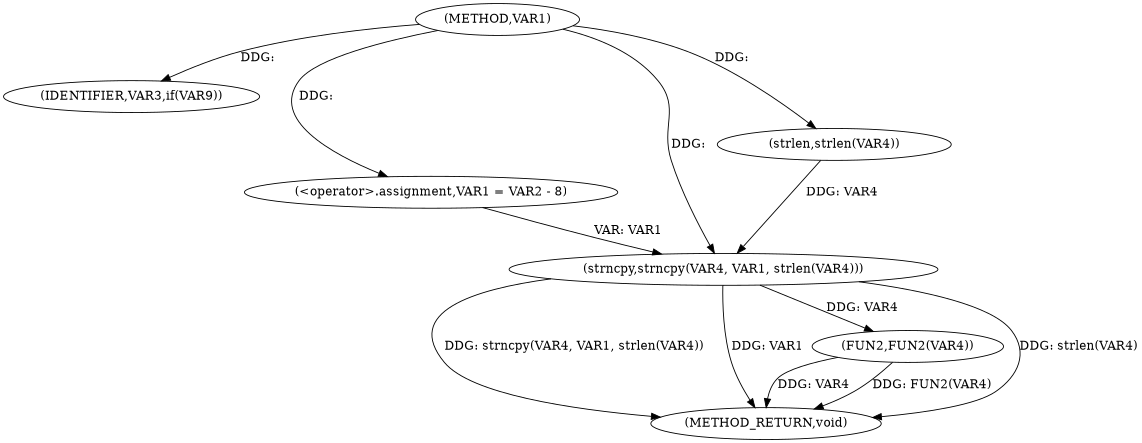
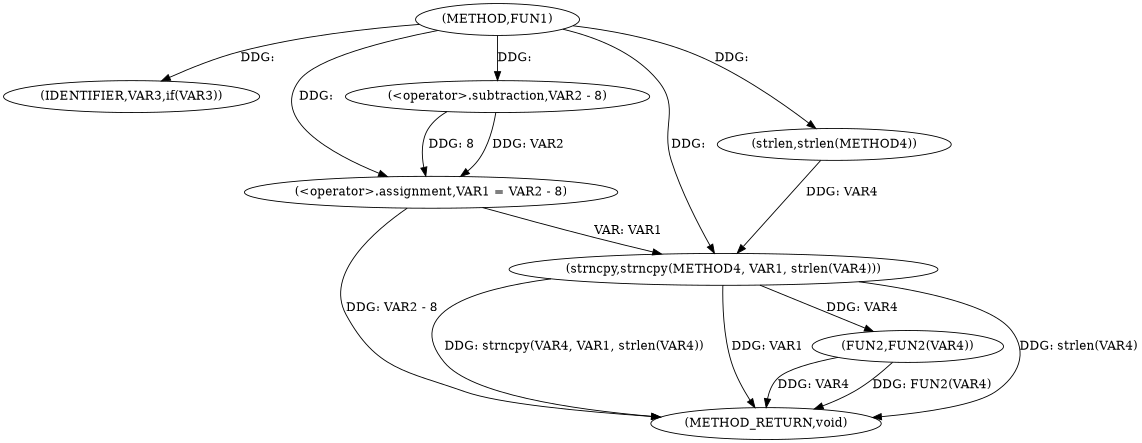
(498, 19) -> (498, 19)
(132, 97) -> (132, 97)
none -> (498, 97)
(834, 144) -> (834, 144)
(724, 269) -> (724, 269)
none -> (421, 377)
